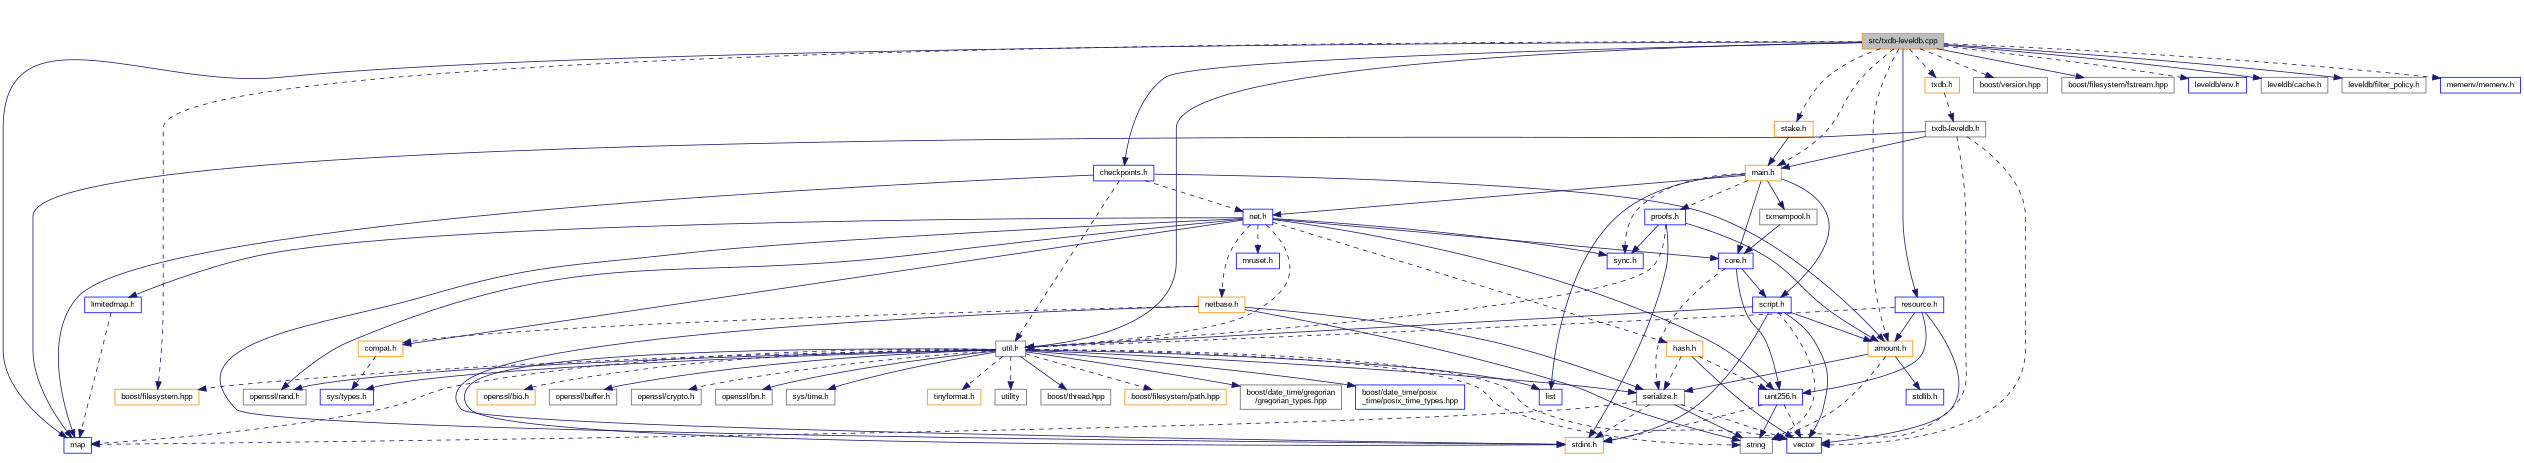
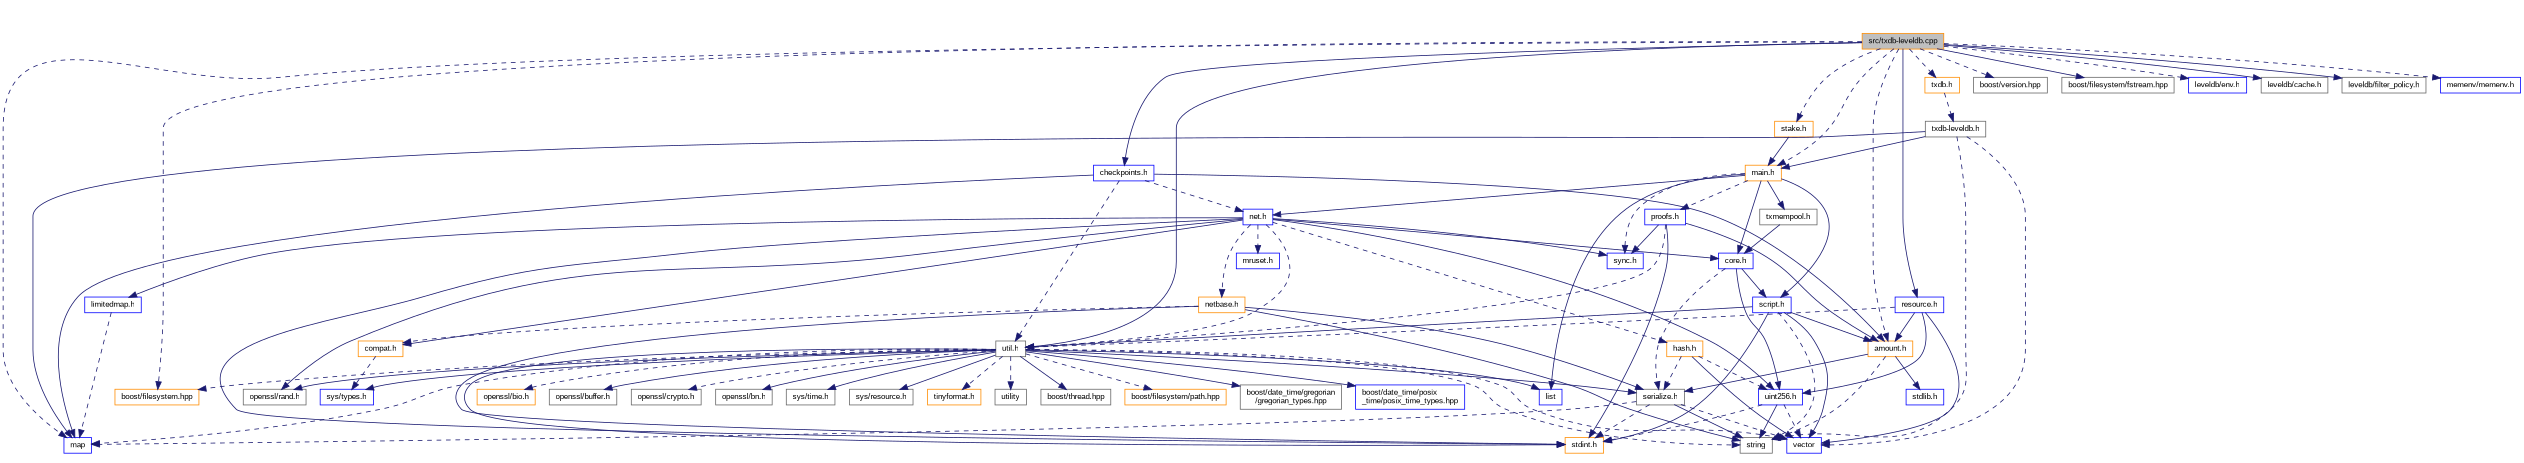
(581, 60) -> (581, 60)
none -> (881, 397)
